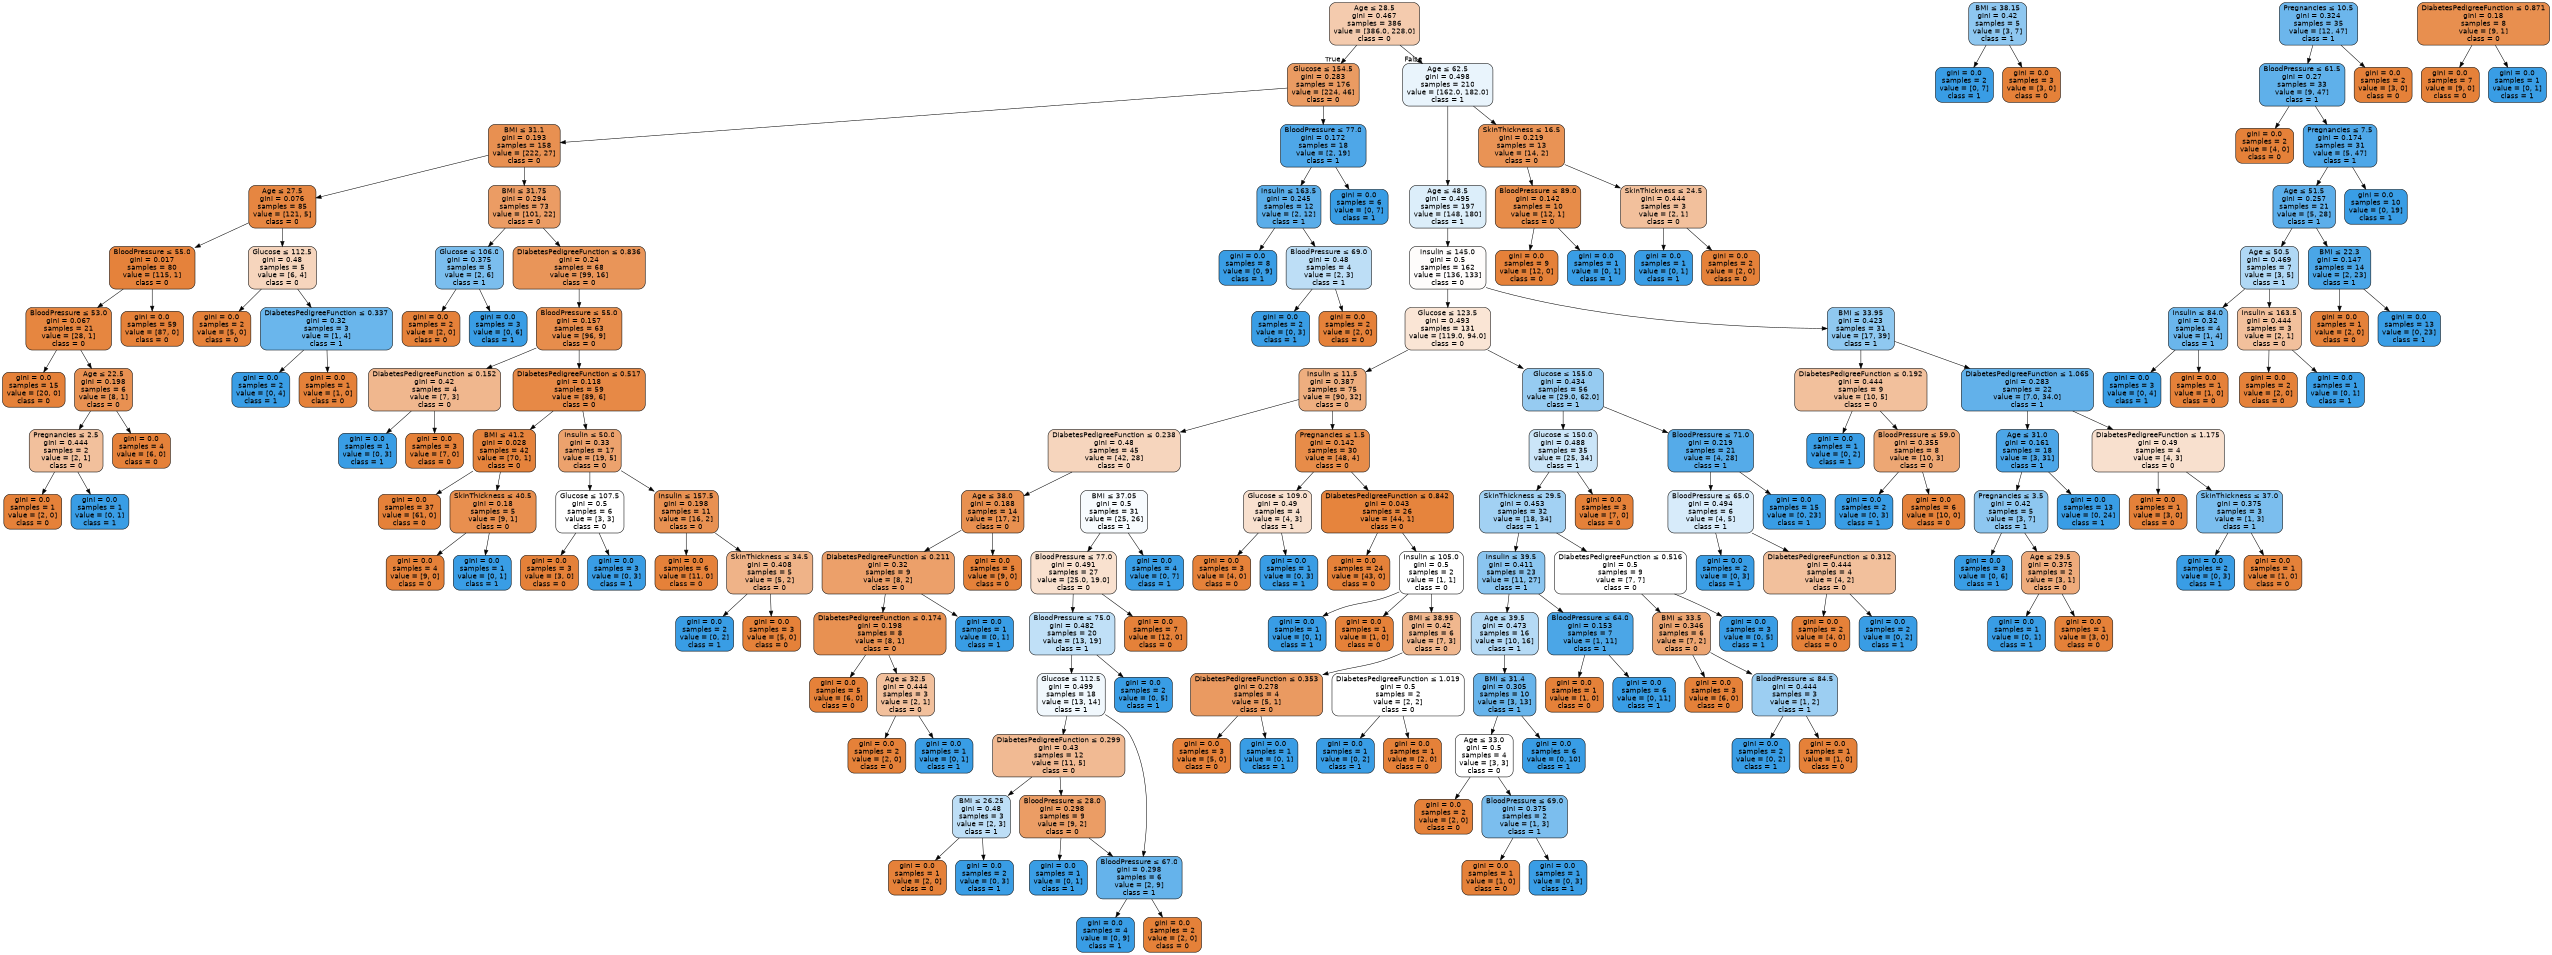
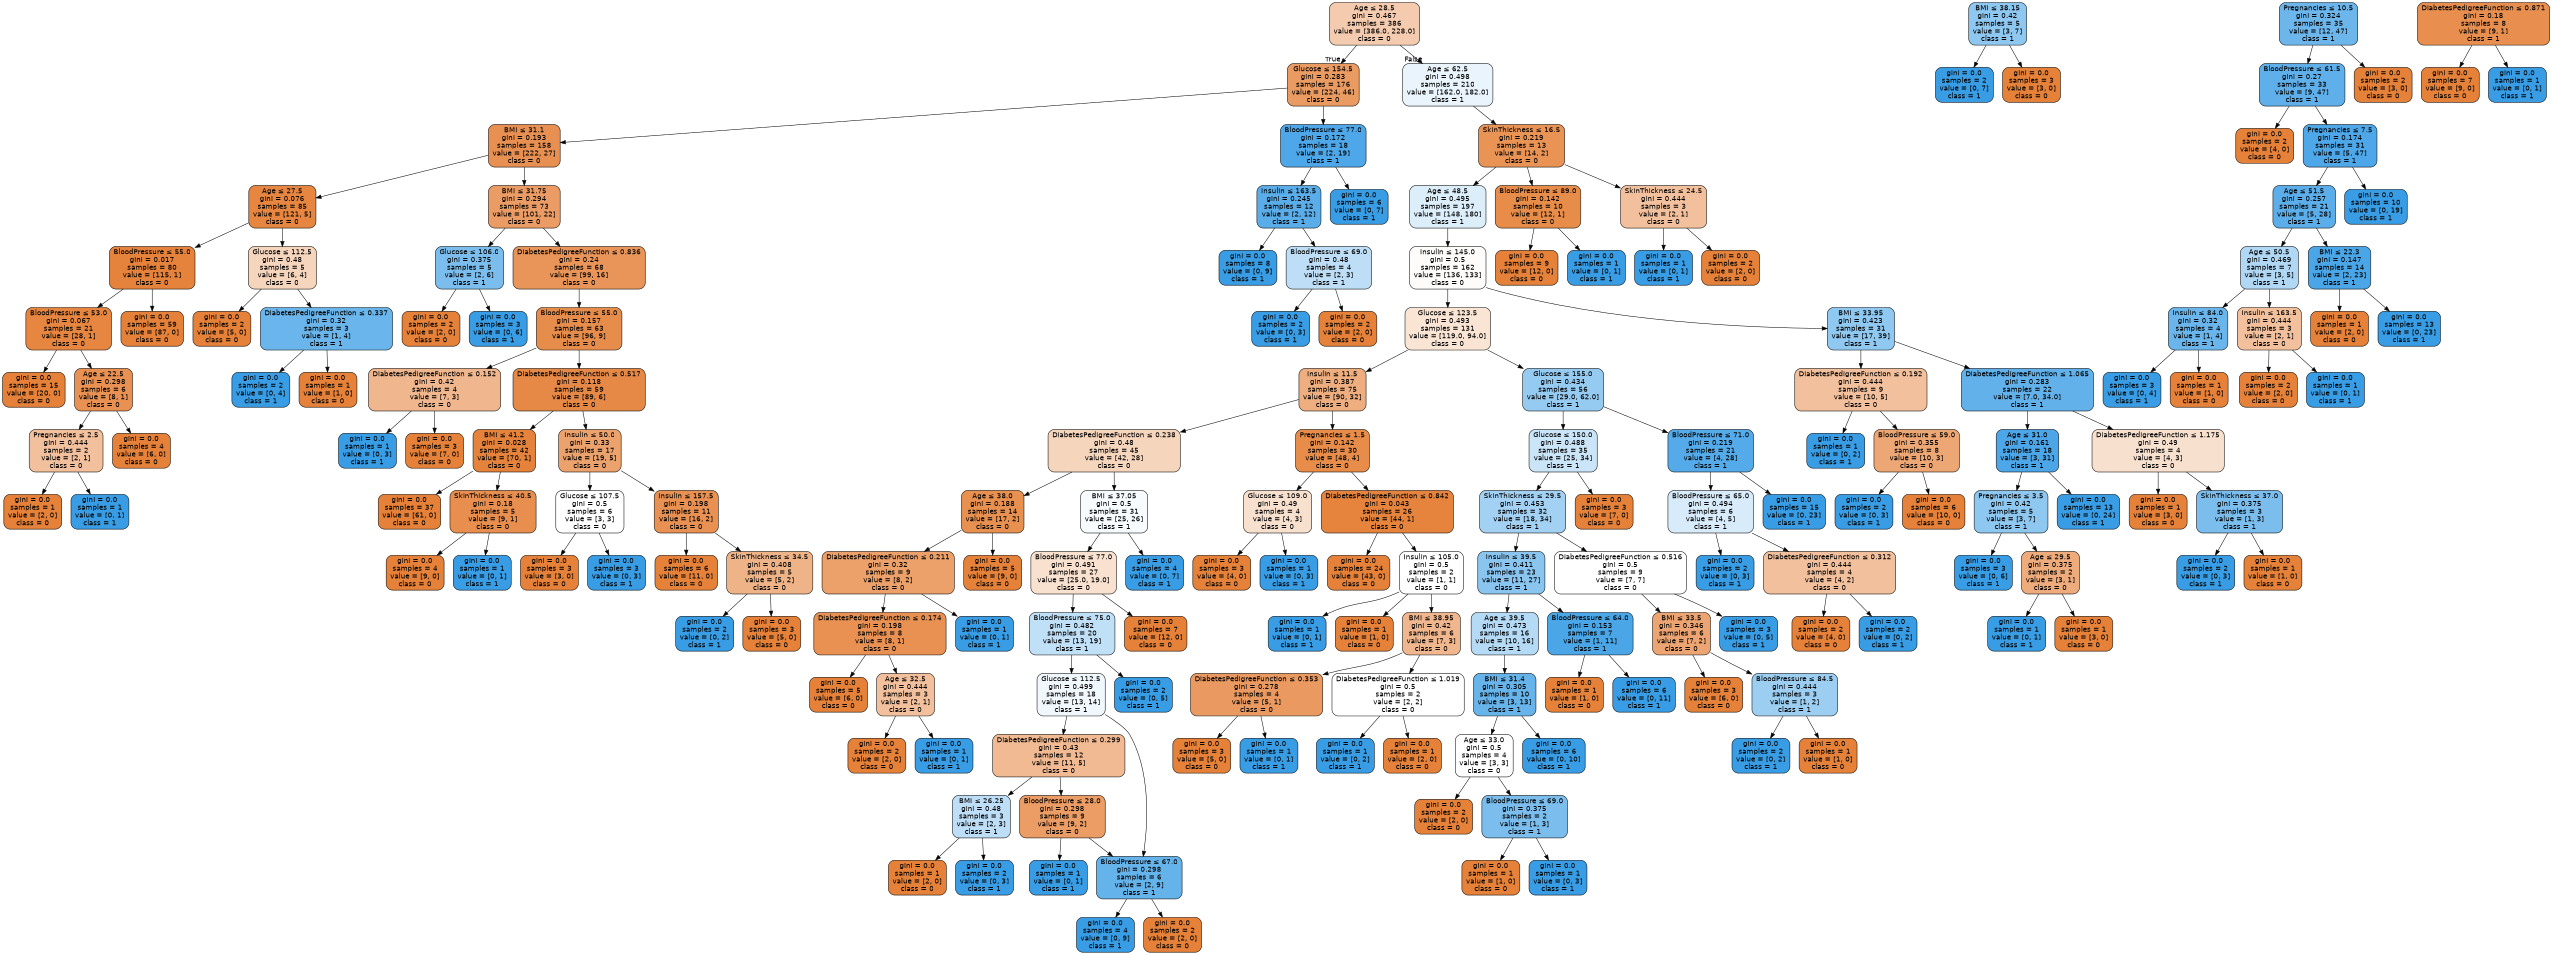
(2484, 39) -> (2484, 39)
(1448, 143) -> (1487, 175)
(104, 382) -> (104, 382)
none -> (1114, 479)
(1278, 527) -> (1278, 527)
none -> (1416, 662)
